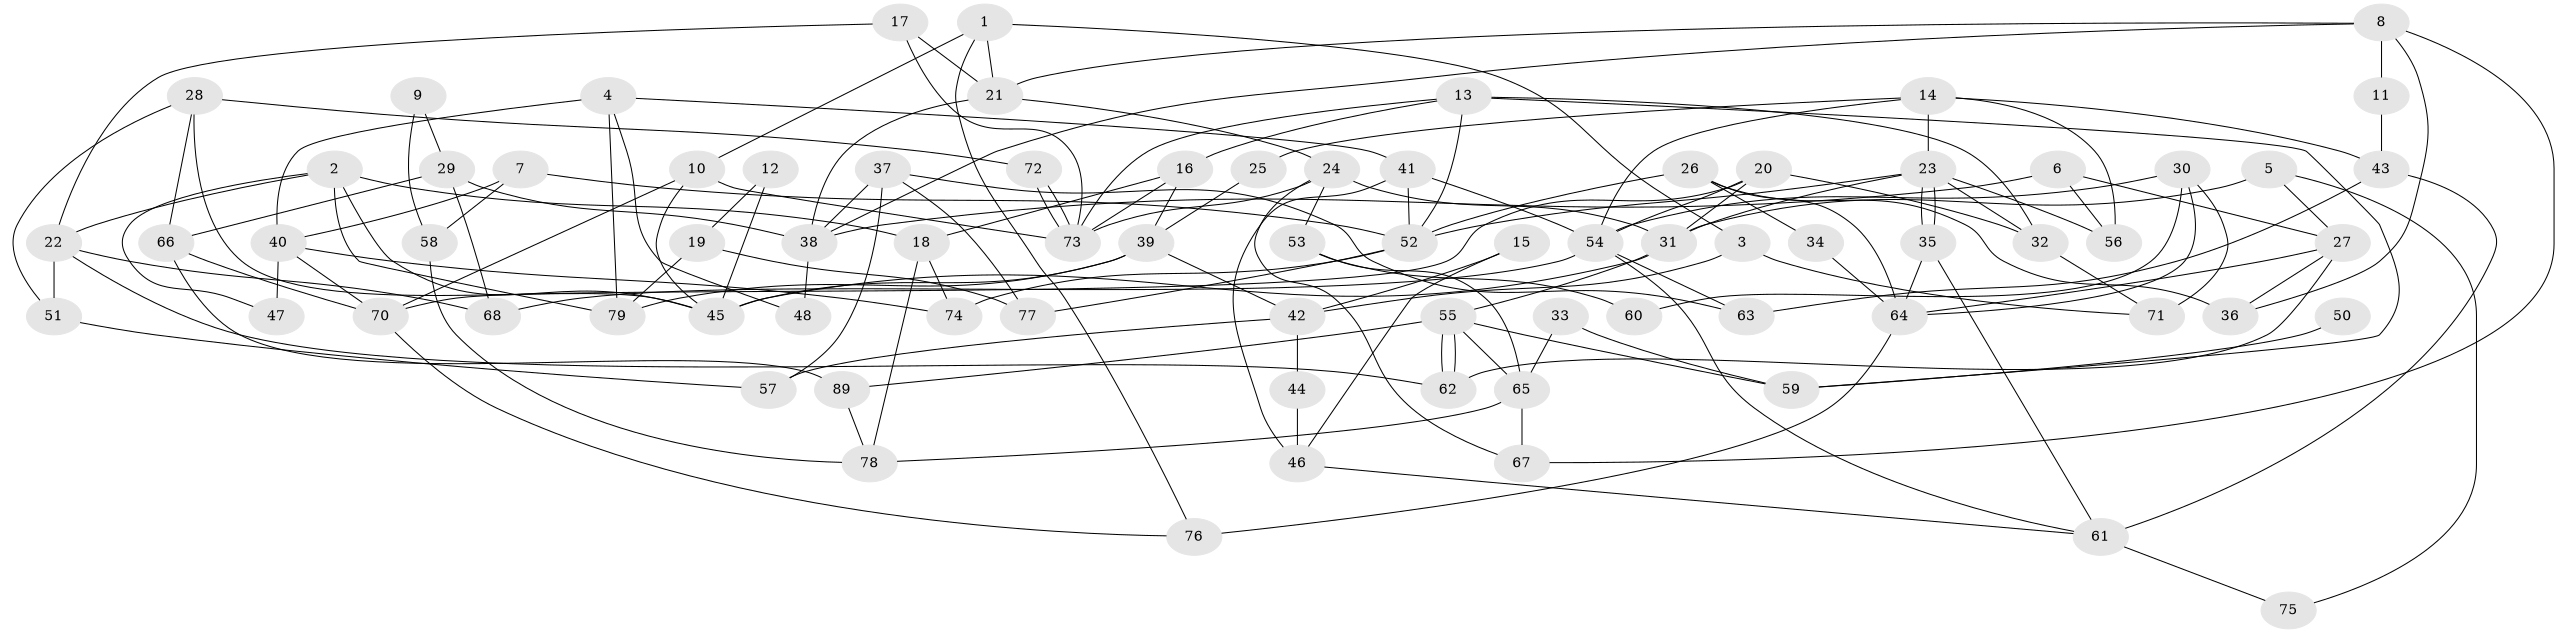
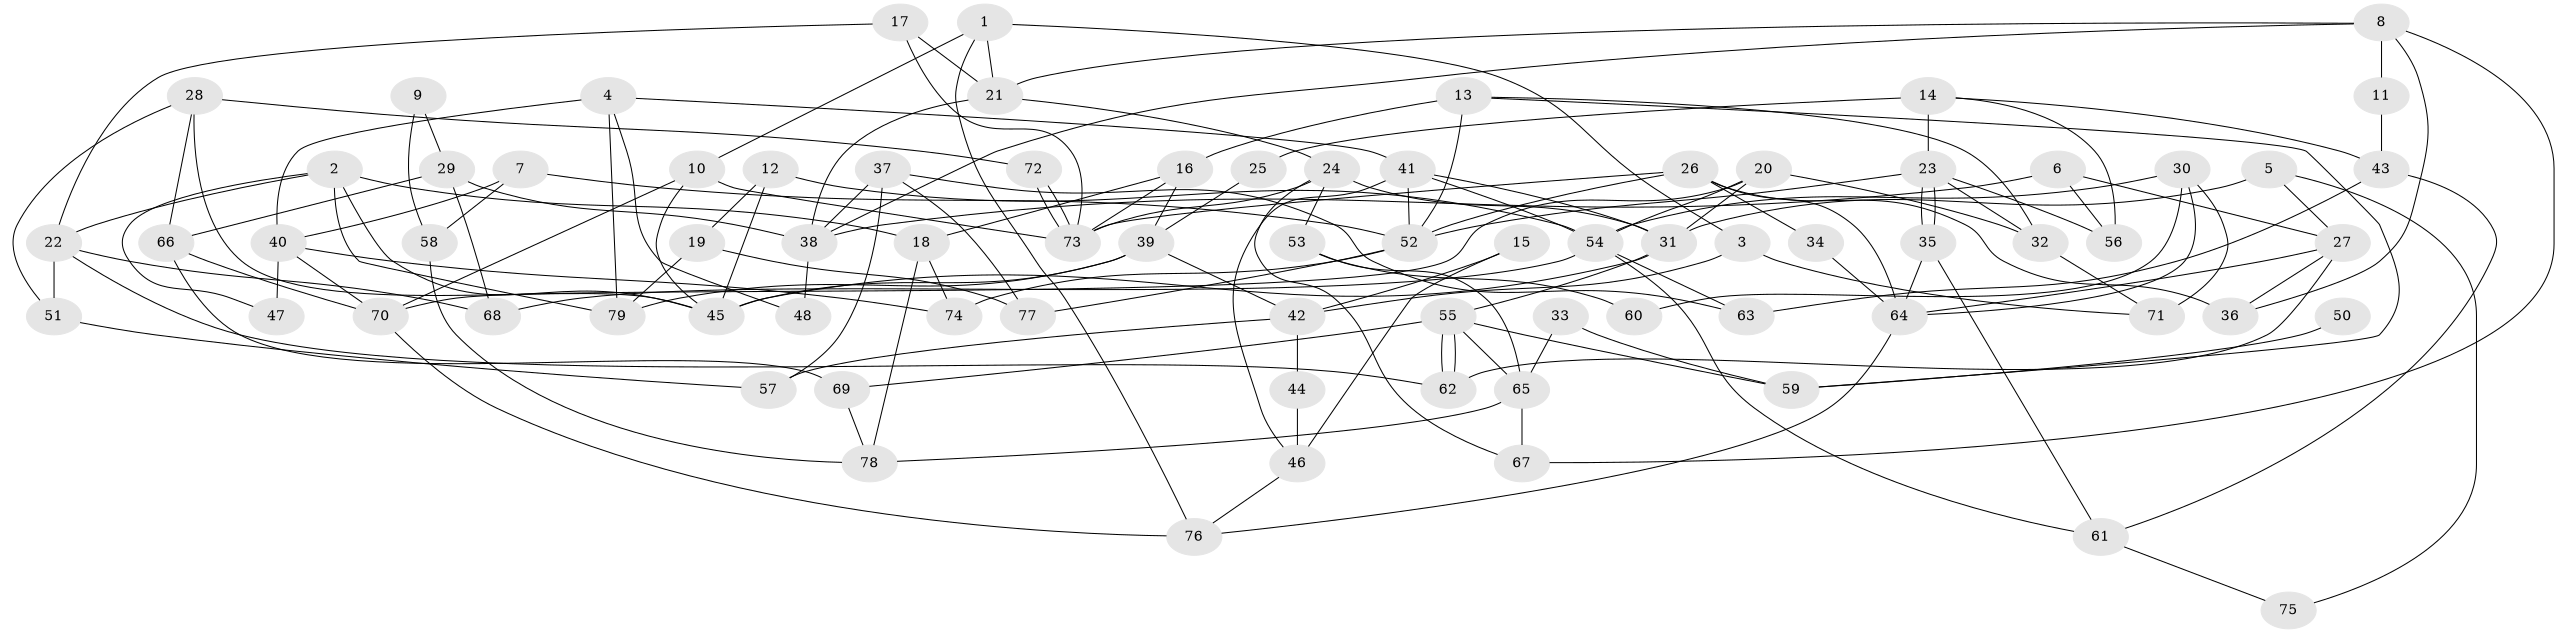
(1241, 124) -> (1420, 191)
(1730, 125) -> (1186, 195)
(1827, 191) -> (1532, 196)
(842, 390) -> (842, 390)
(1699, 501) -> (1246, 500)
